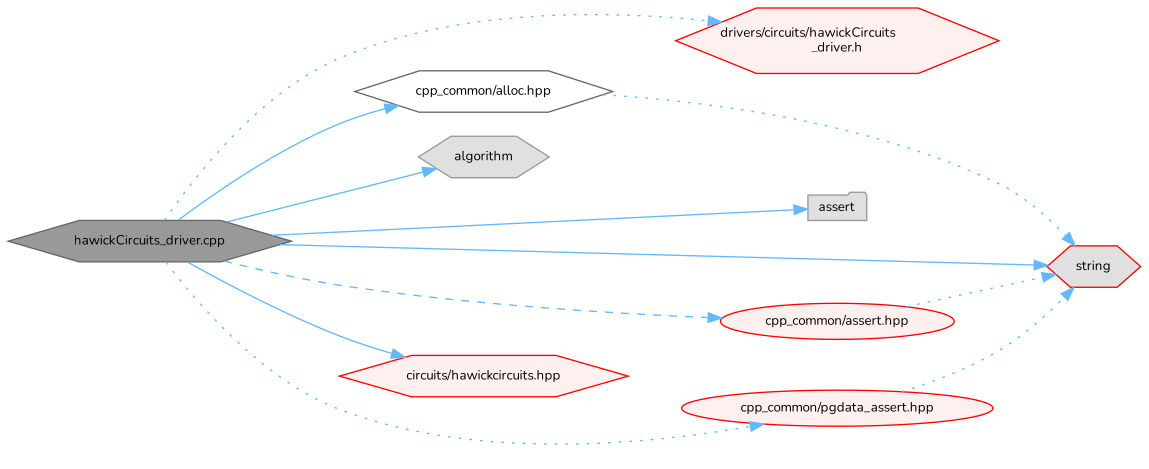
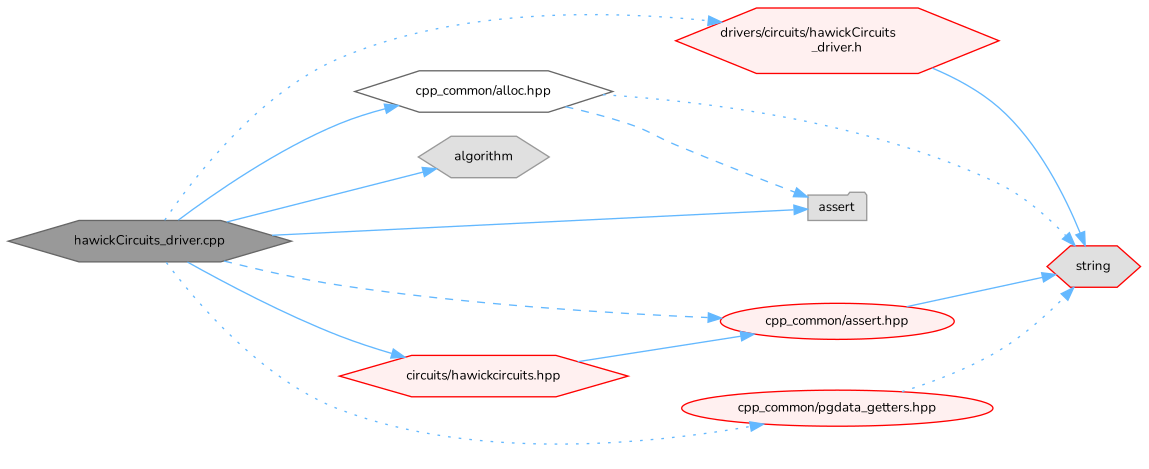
none -> (681, 147)
(657, 255) -> (1024, 134)
(974, 292) -> (974, 292)
none -> (659, 349)
(837, 408) -> (837, 408)
